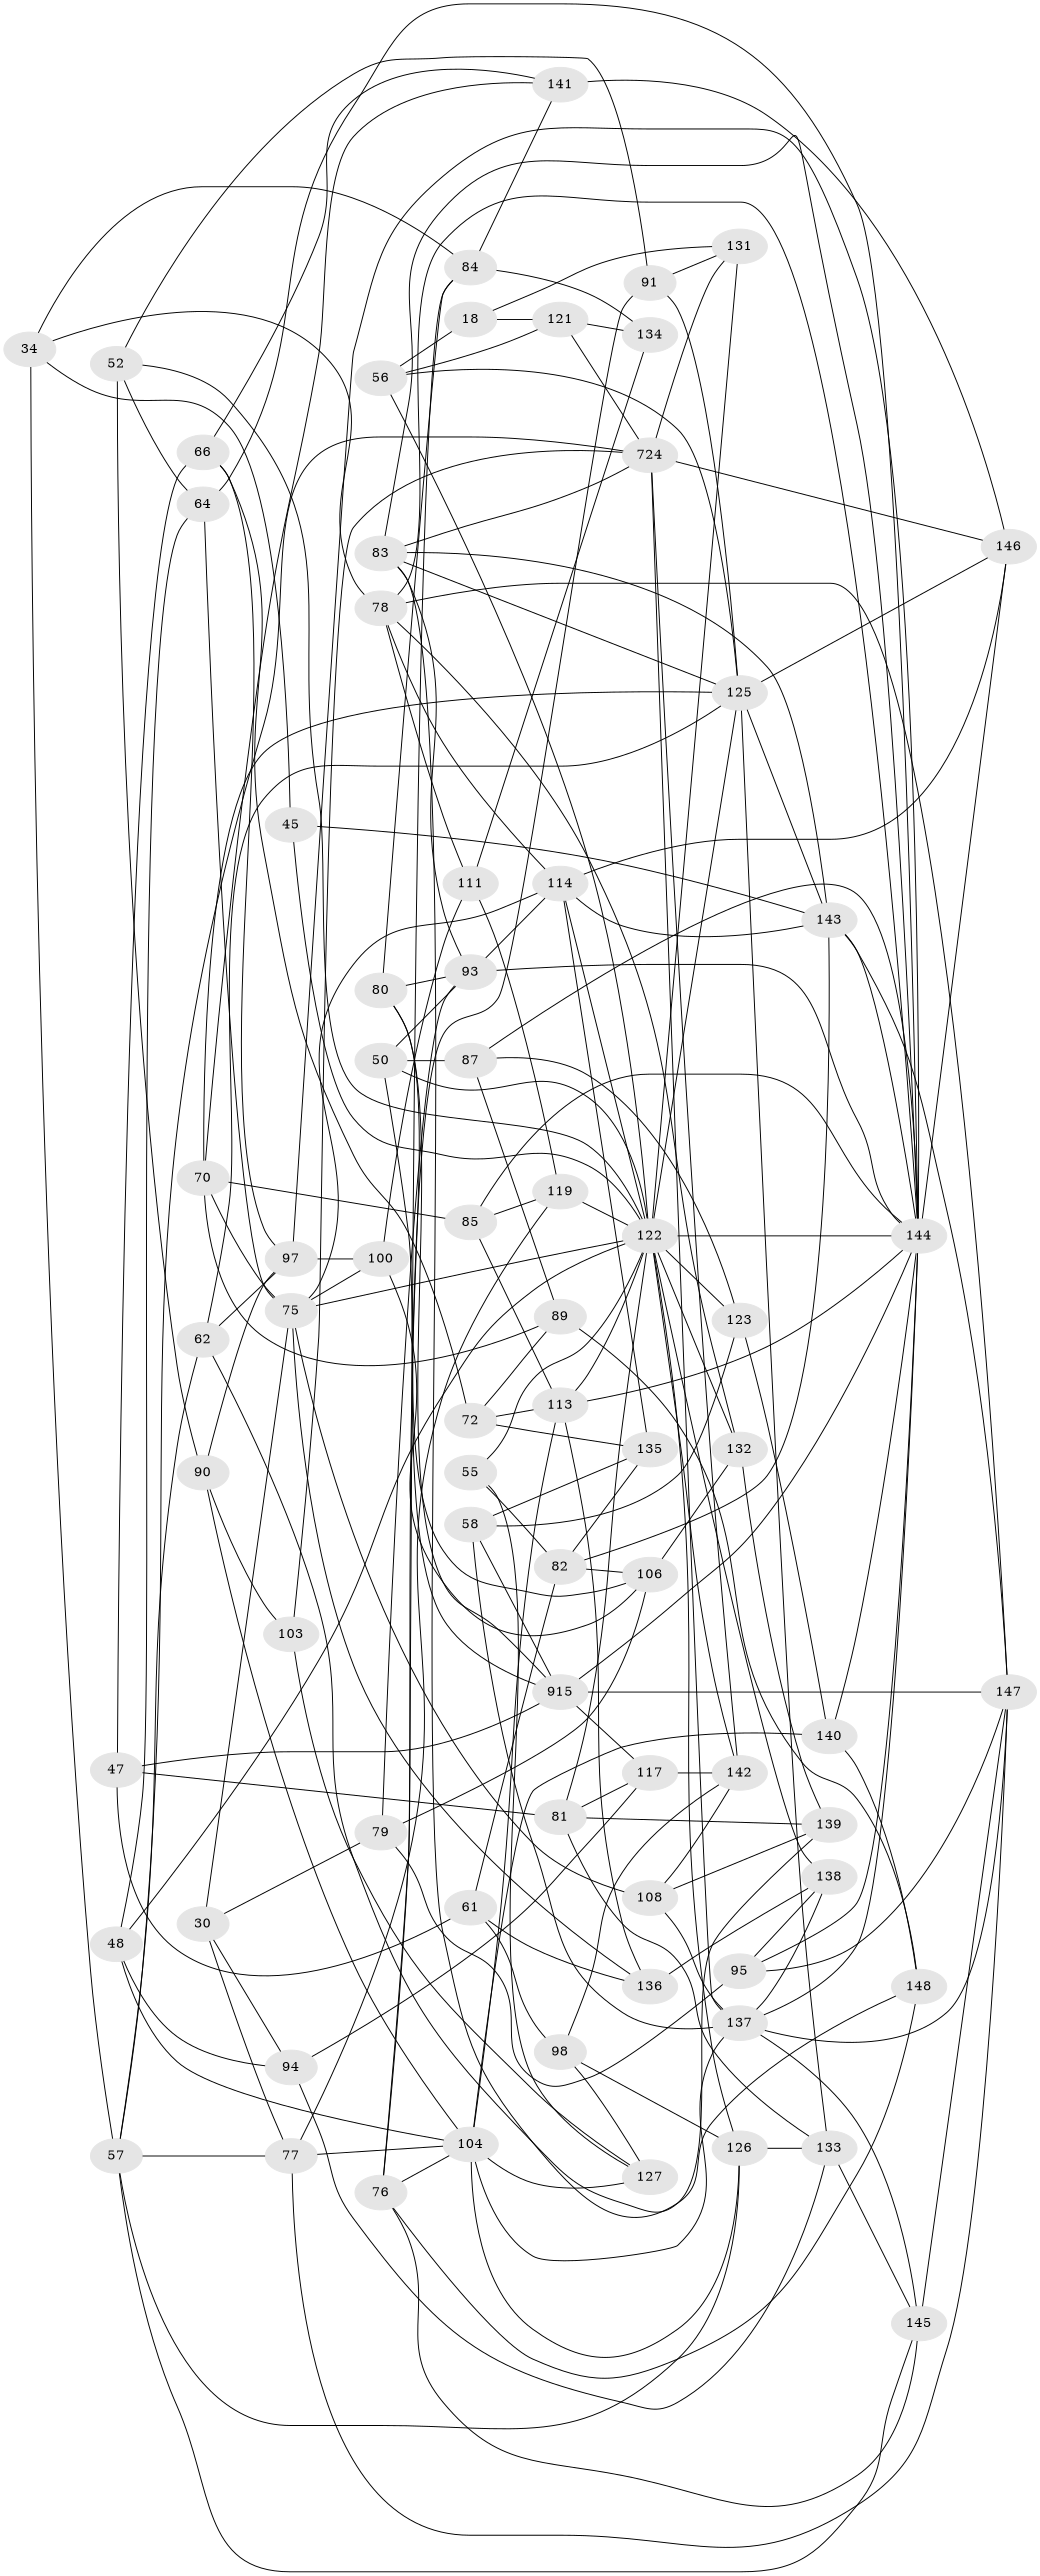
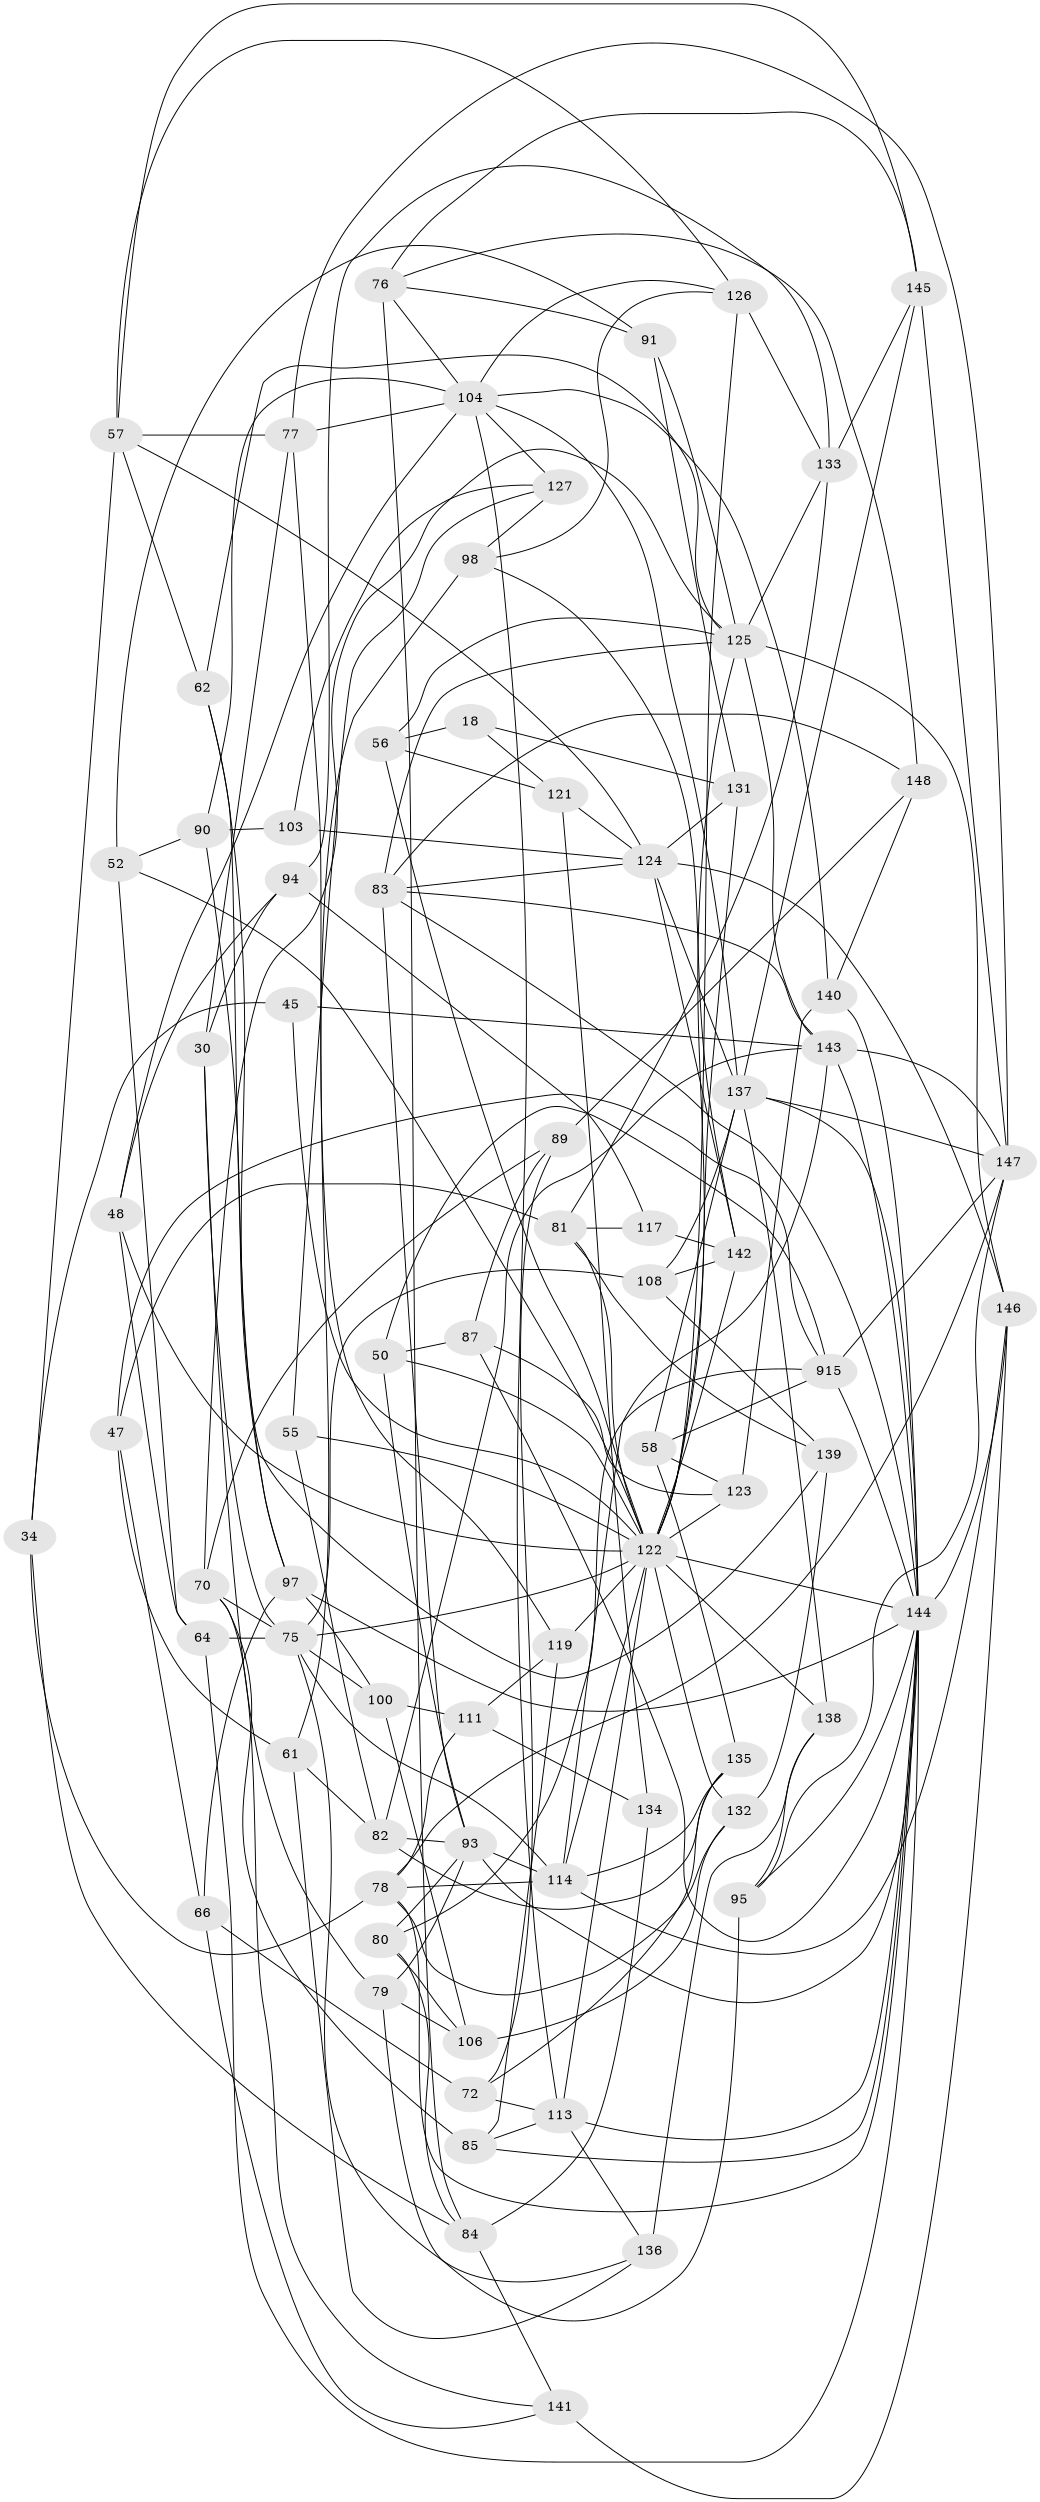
(650, 455) -> (650, 861)
(602, 1570) -> (431, 1841)
(605, 1732) -> none
